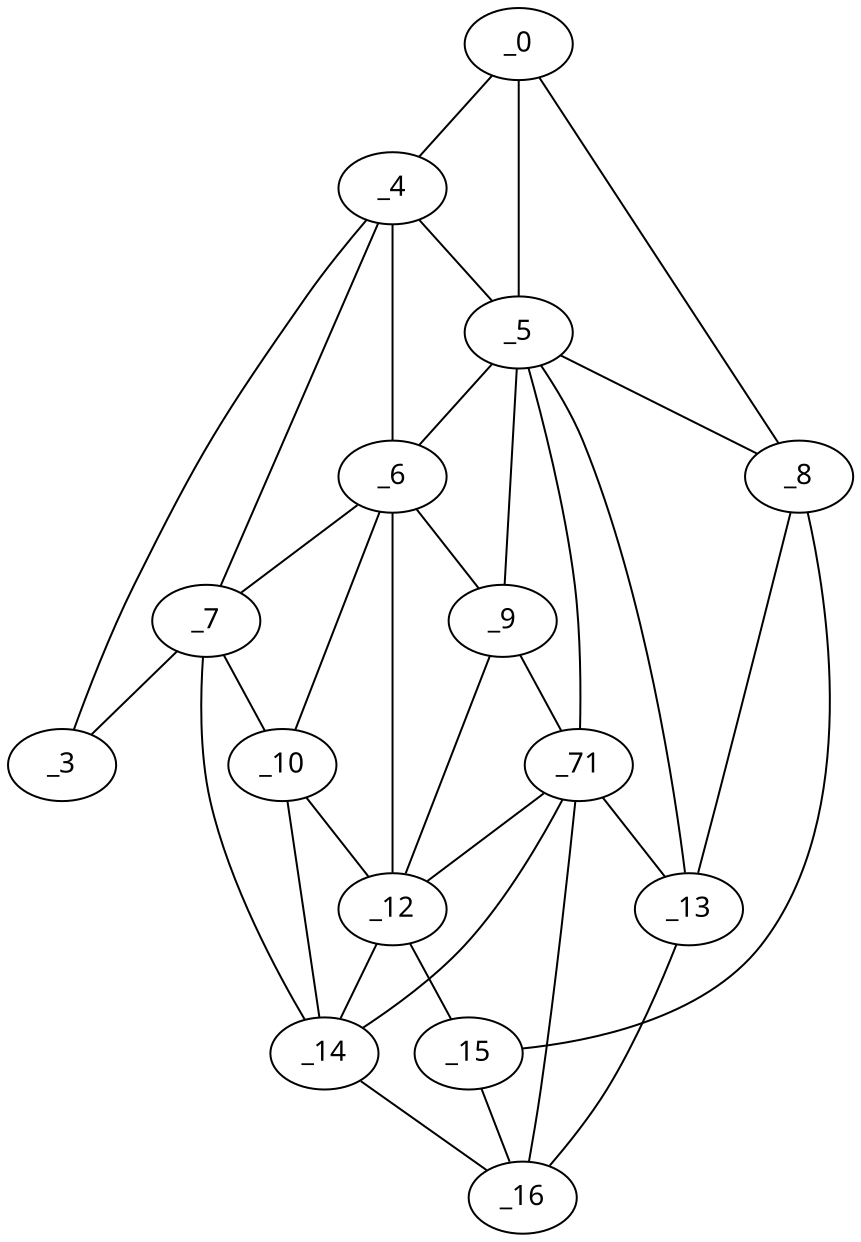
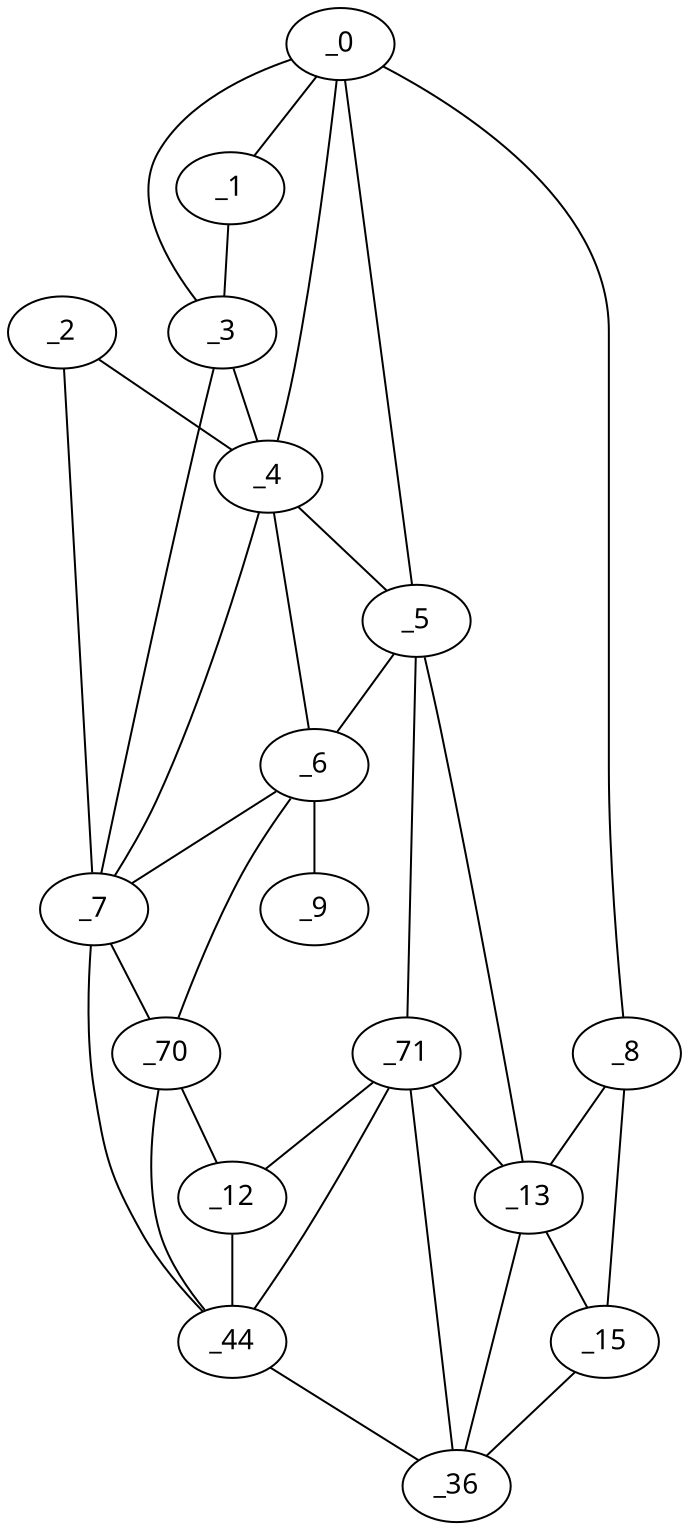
none -> (159, 151)
none -> (230, 188)
none -> (62, 332)
(659, 404) -> none
(511, 477) -> none
(393, 693) -> none
(541, 693) -> none
(282, 765) -> (166, 1053)
(448, 765) -> none
(436, 991) -> (567, 1270)
(324, 1053) -> (232, 1342)
(523, 1198) -> (457, 1486)
